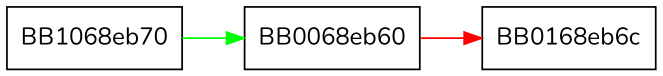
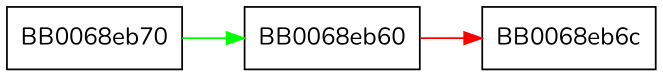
(95, 38) -> (95, 38)
(569, 38) -> (569, 38)
